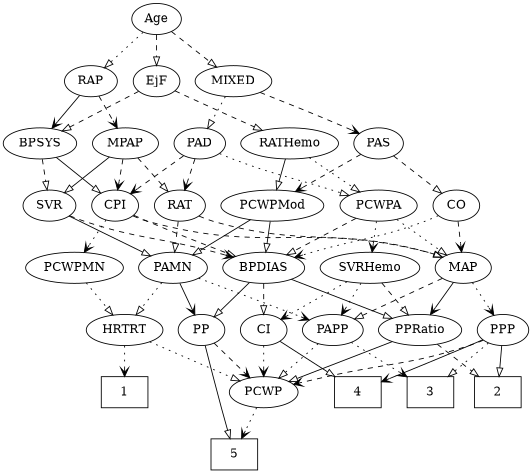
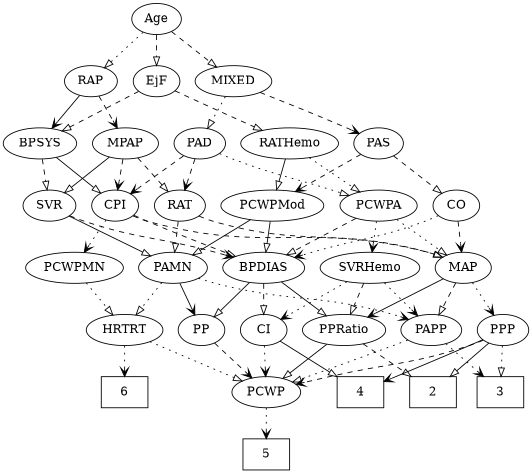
(216, 388) -> none
(125, 392) -> (125, 392)
